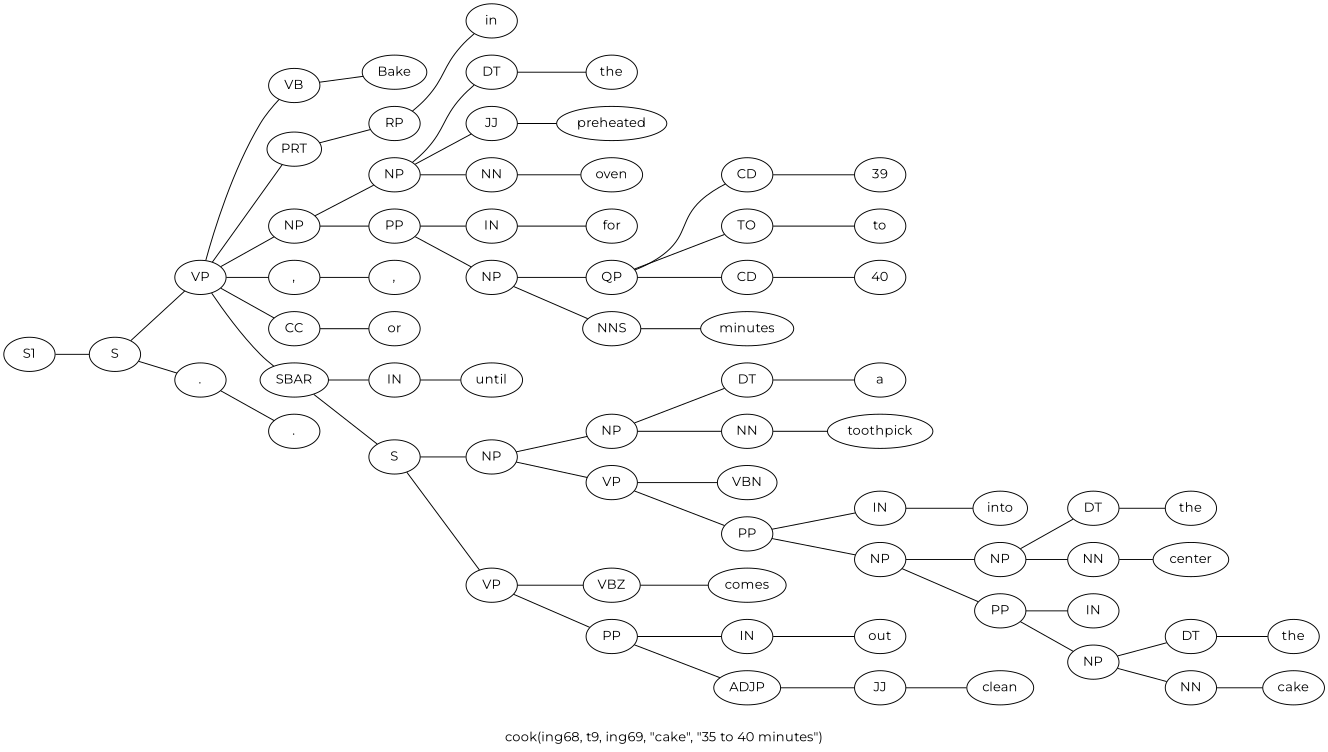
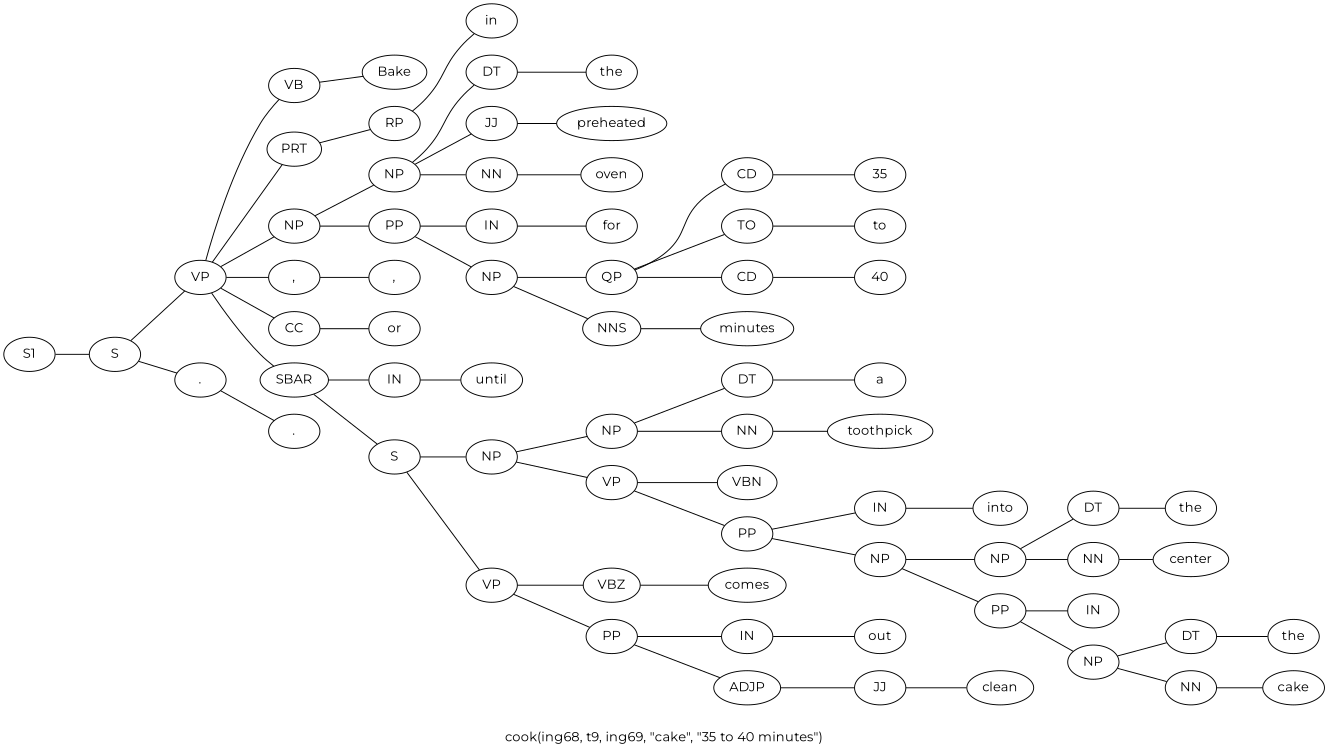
(880, 175) -> (880, 175)
